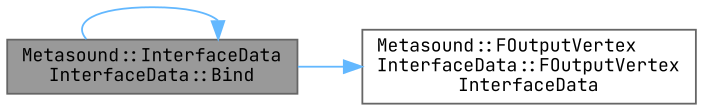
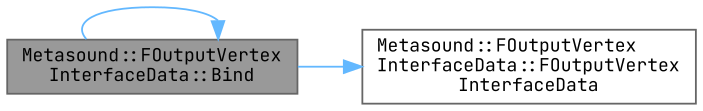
(152, 67) -> (152, 67)
